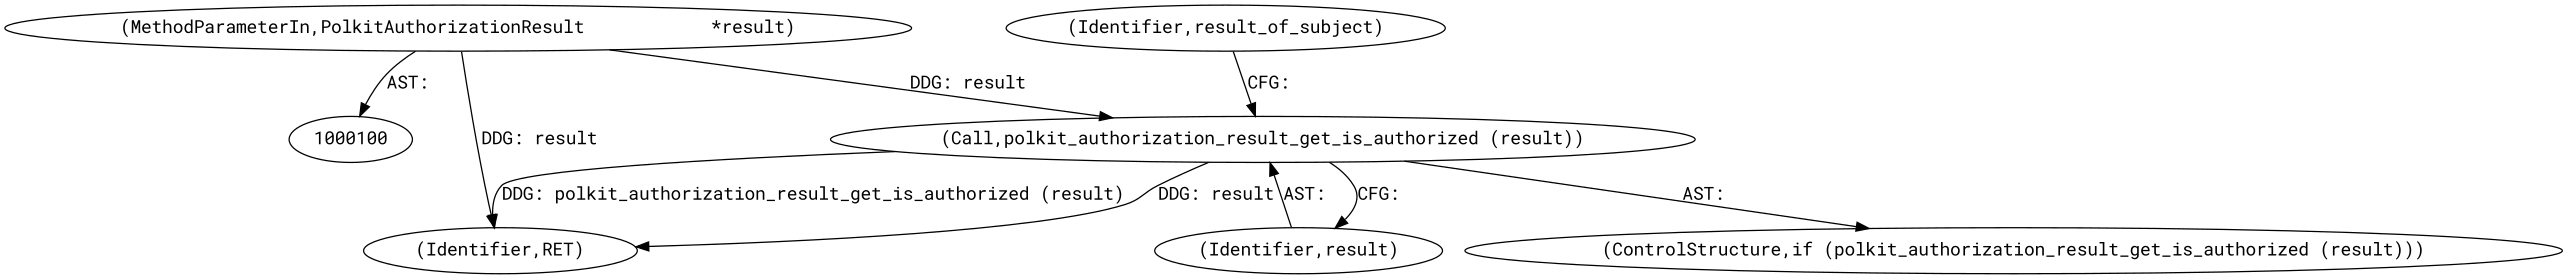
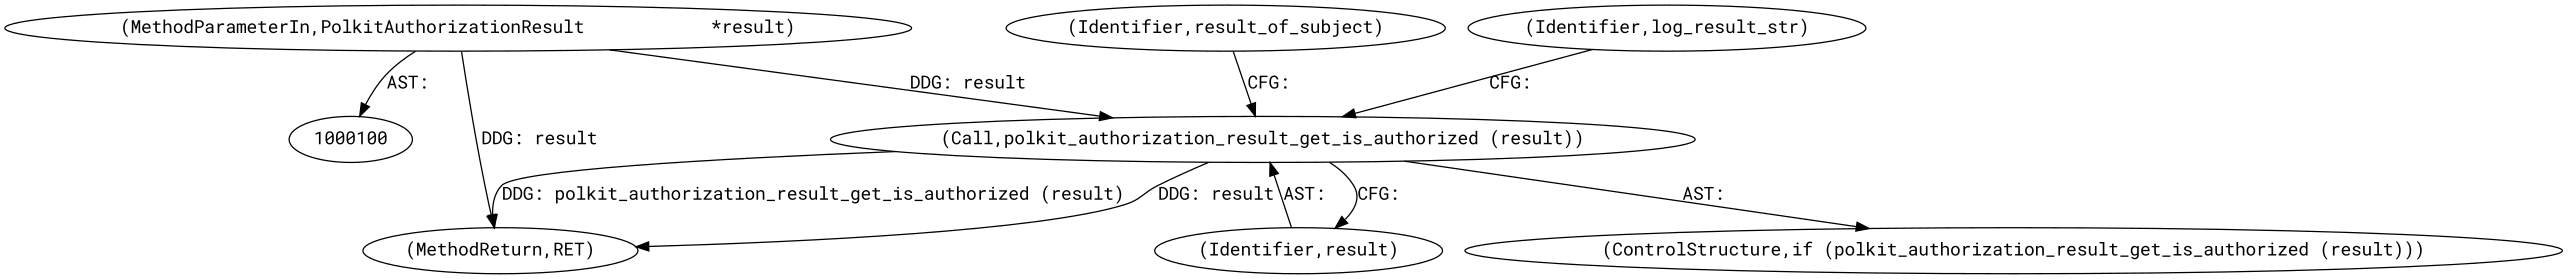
none -> (1667, 28)
(500, 251) -> (500, 251)
